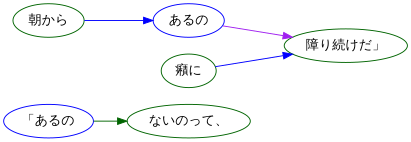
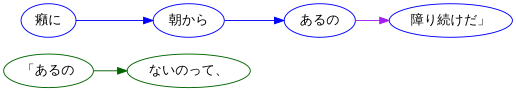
(49, 21) -> (189, 21)
(346, 46) -> (451, 21)
(249, 61) -> (110, 21)
(189, 71) -> (49, 21)
(49, 121) -> (49, 71)
